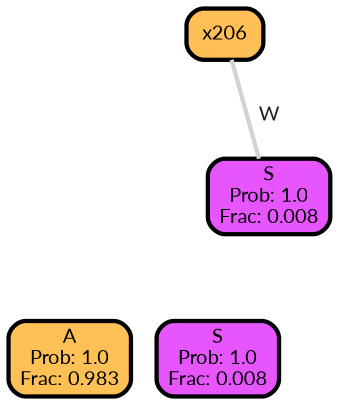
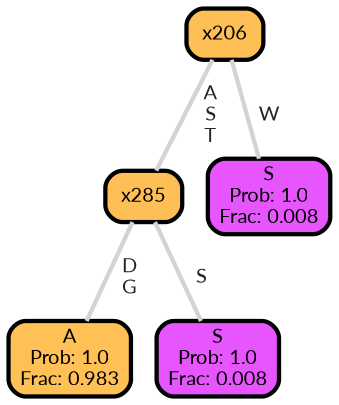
none -> (144, 196)
